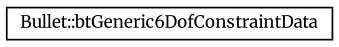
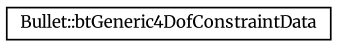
(170, 24) -> (169, 24)
